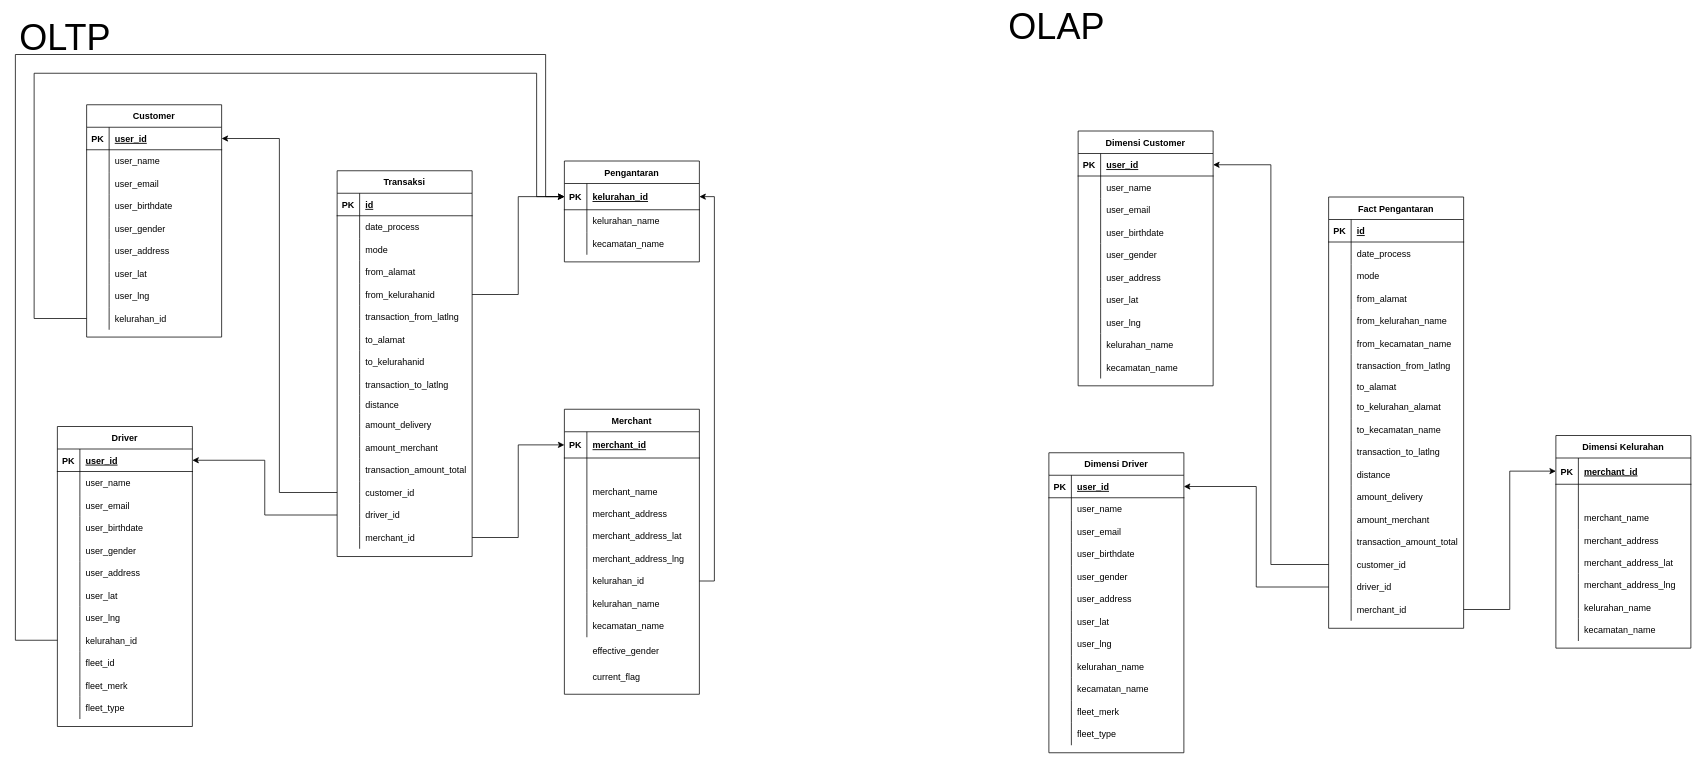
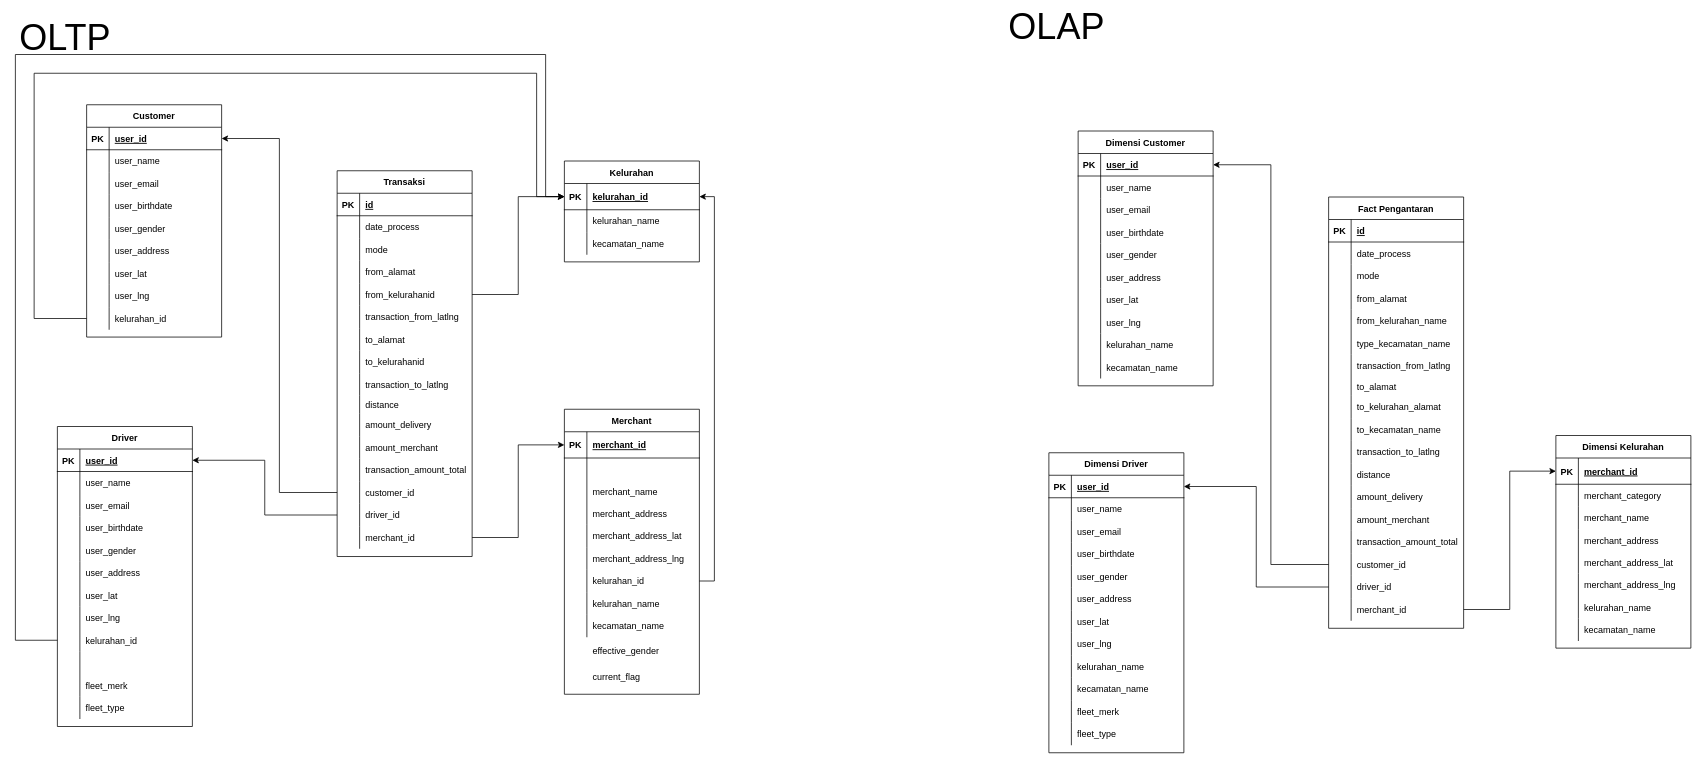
(632, 173) -> (632, 173)
(1405, 344) -> (1405, 344)
none -> (1635, 495)
(136, 663) -> none
